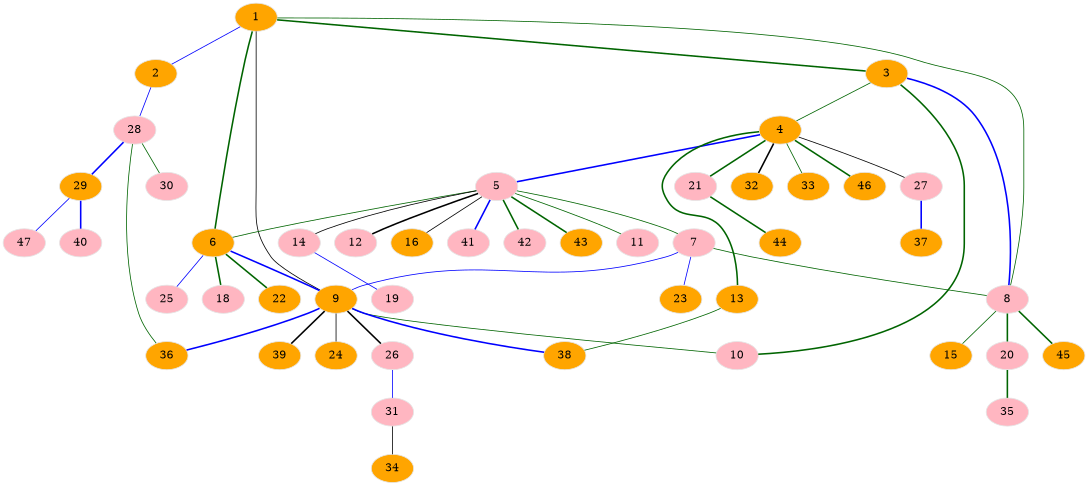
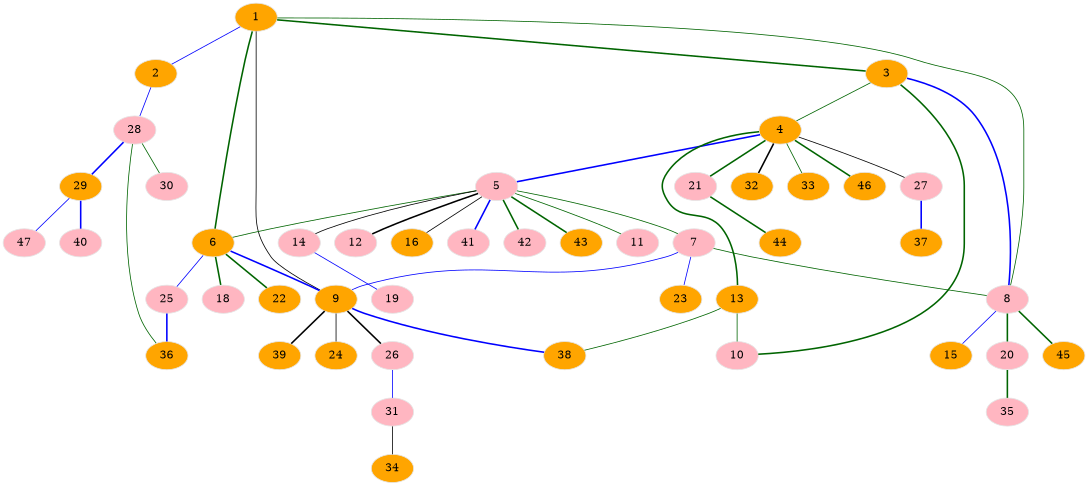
(979, 327) -> (979, 327)
(254, 332) -> (167, 328)
(533, 335) -> (737, 328)
